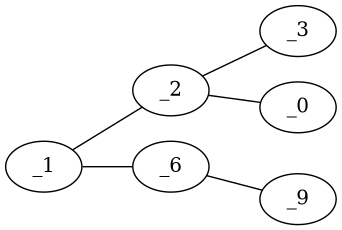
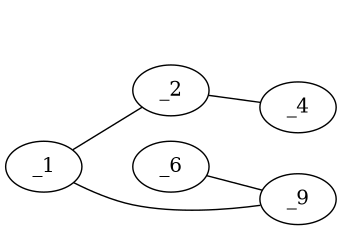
(298, 31) -> none
(298, 107) -> (298, 107)
(108, 167) -> (165, 209)
